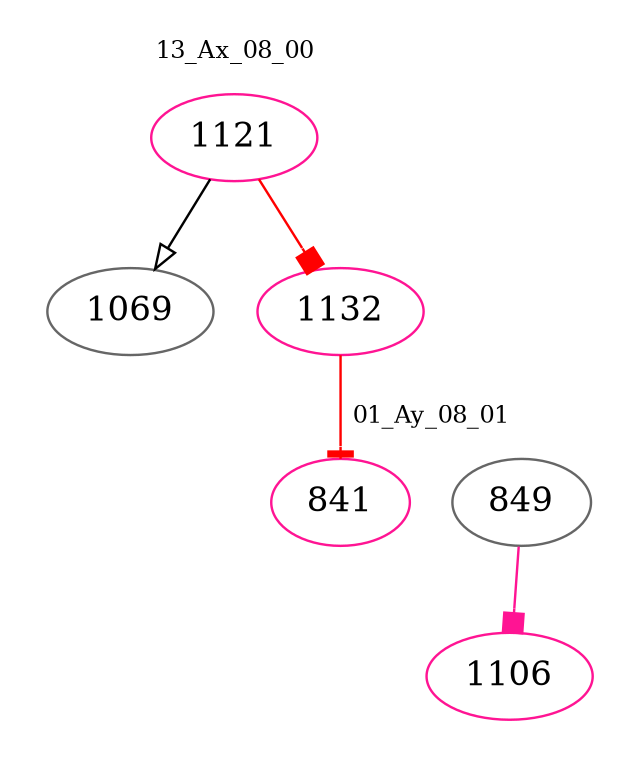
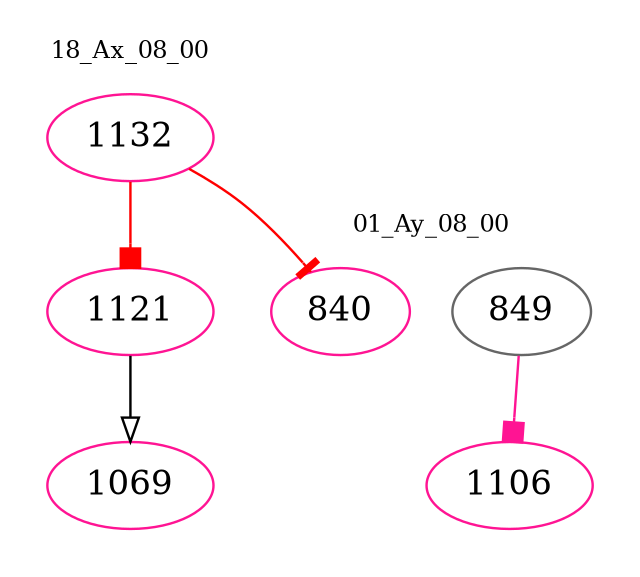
(235, 52) -> (130, 52)
(281, 214) -> (130, 213)
(130, 312) -> (130, 485)
(431, 417) -> (431, 226)
(341, 502) -> (341, 312)
